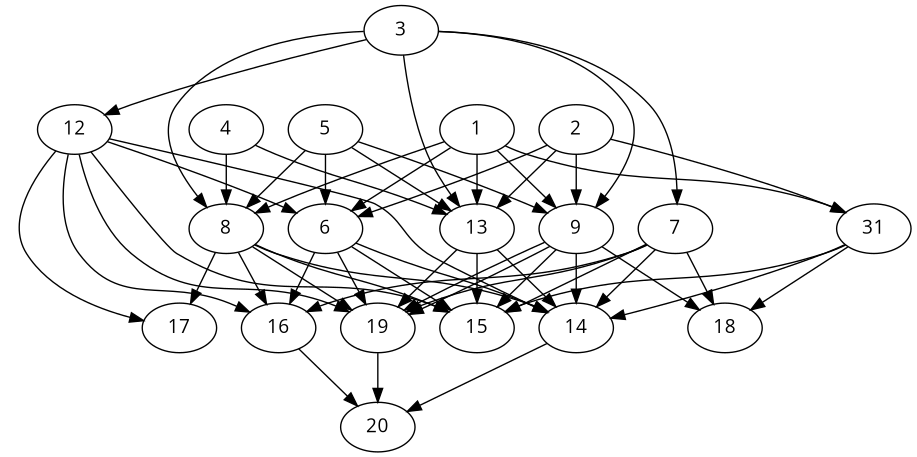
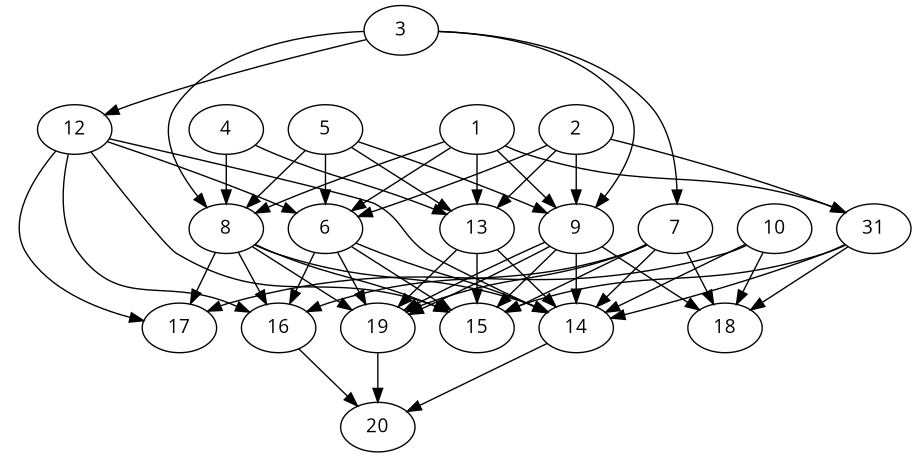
(418, 128) -> none
none -> (775, 229)
(175, 279) -> none
